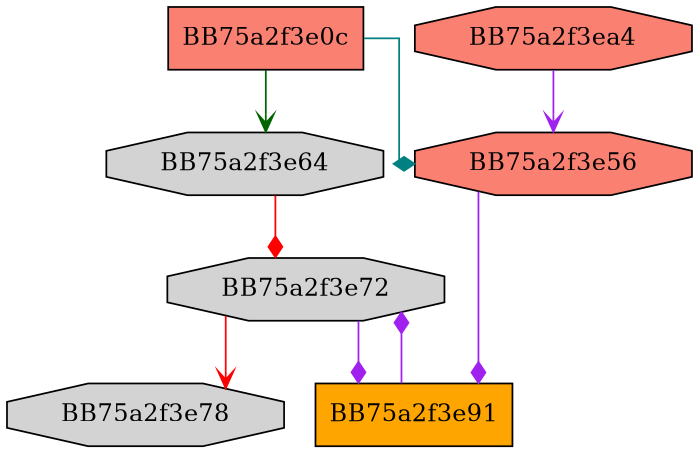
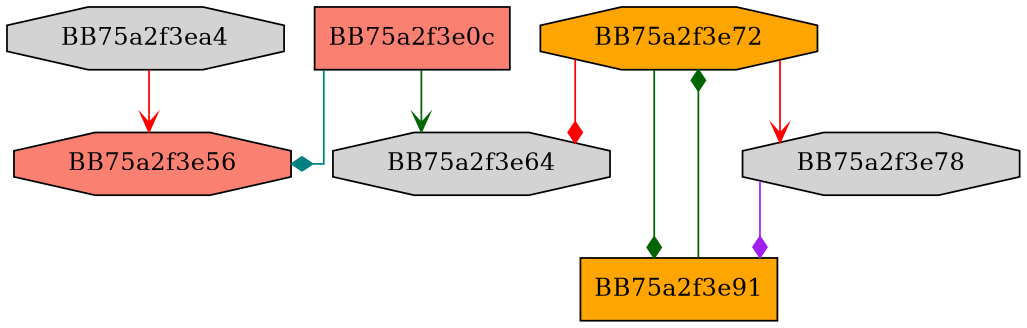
(553, 38) -> (146, 38)
(553, 92) -> (149, 92)
(275, 216) -> (575, 91)
(478, 277) -> (760, 209)
(306, 289) -> (679, 38)
(358, 341) -> (654, 154)
(401, 358) -> (698, 174)
